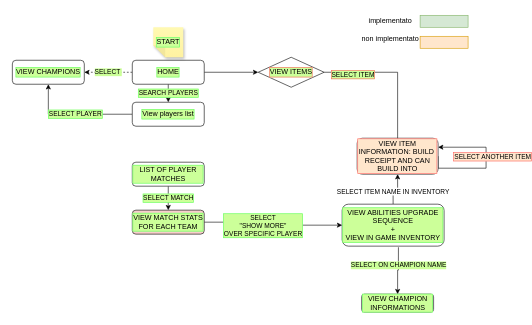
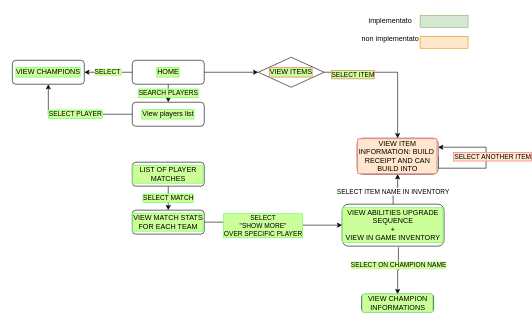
(168, 42) -> none
(126, 72) -> (126, 72)
(398, 134) -> (398, 132)
(168, 222) -> (168, 222)
